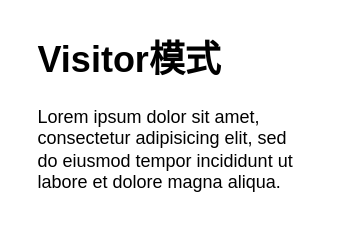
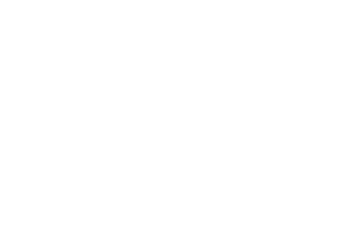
(173, 121) -> none
